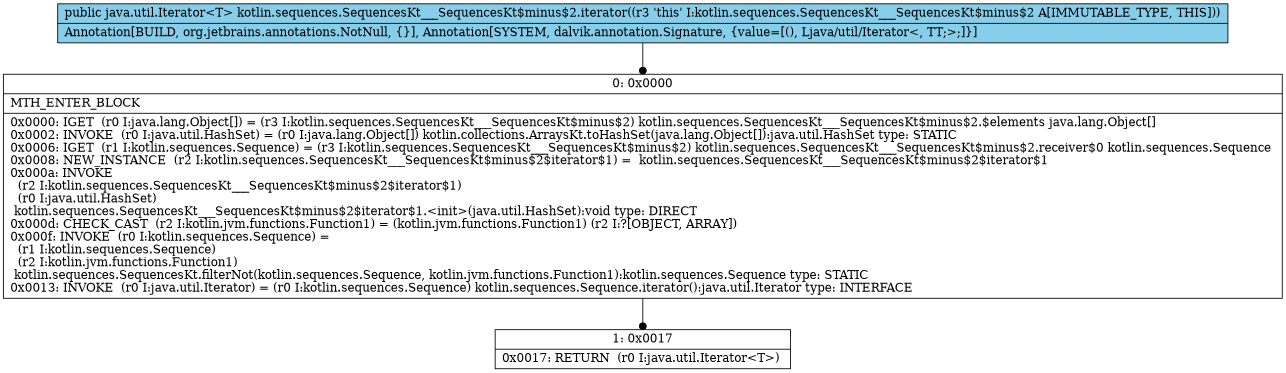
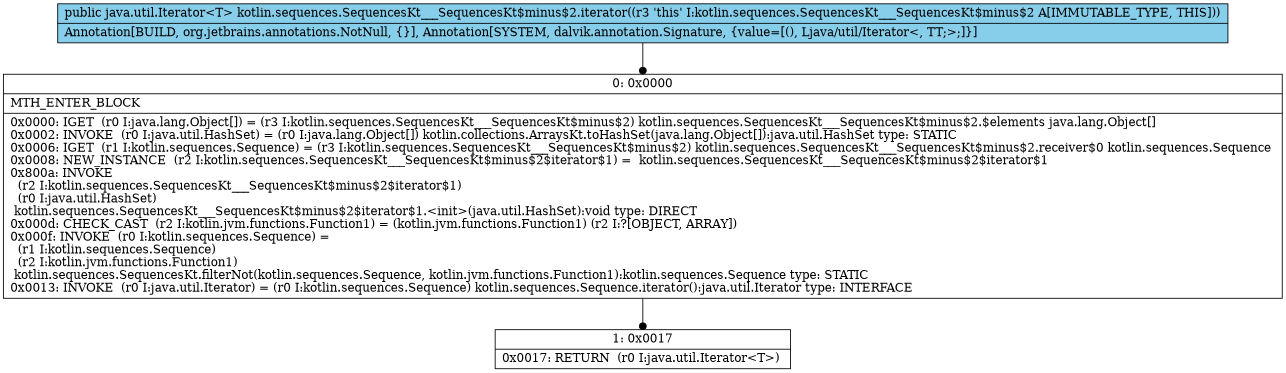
(65, 174) -> (65, 174)
